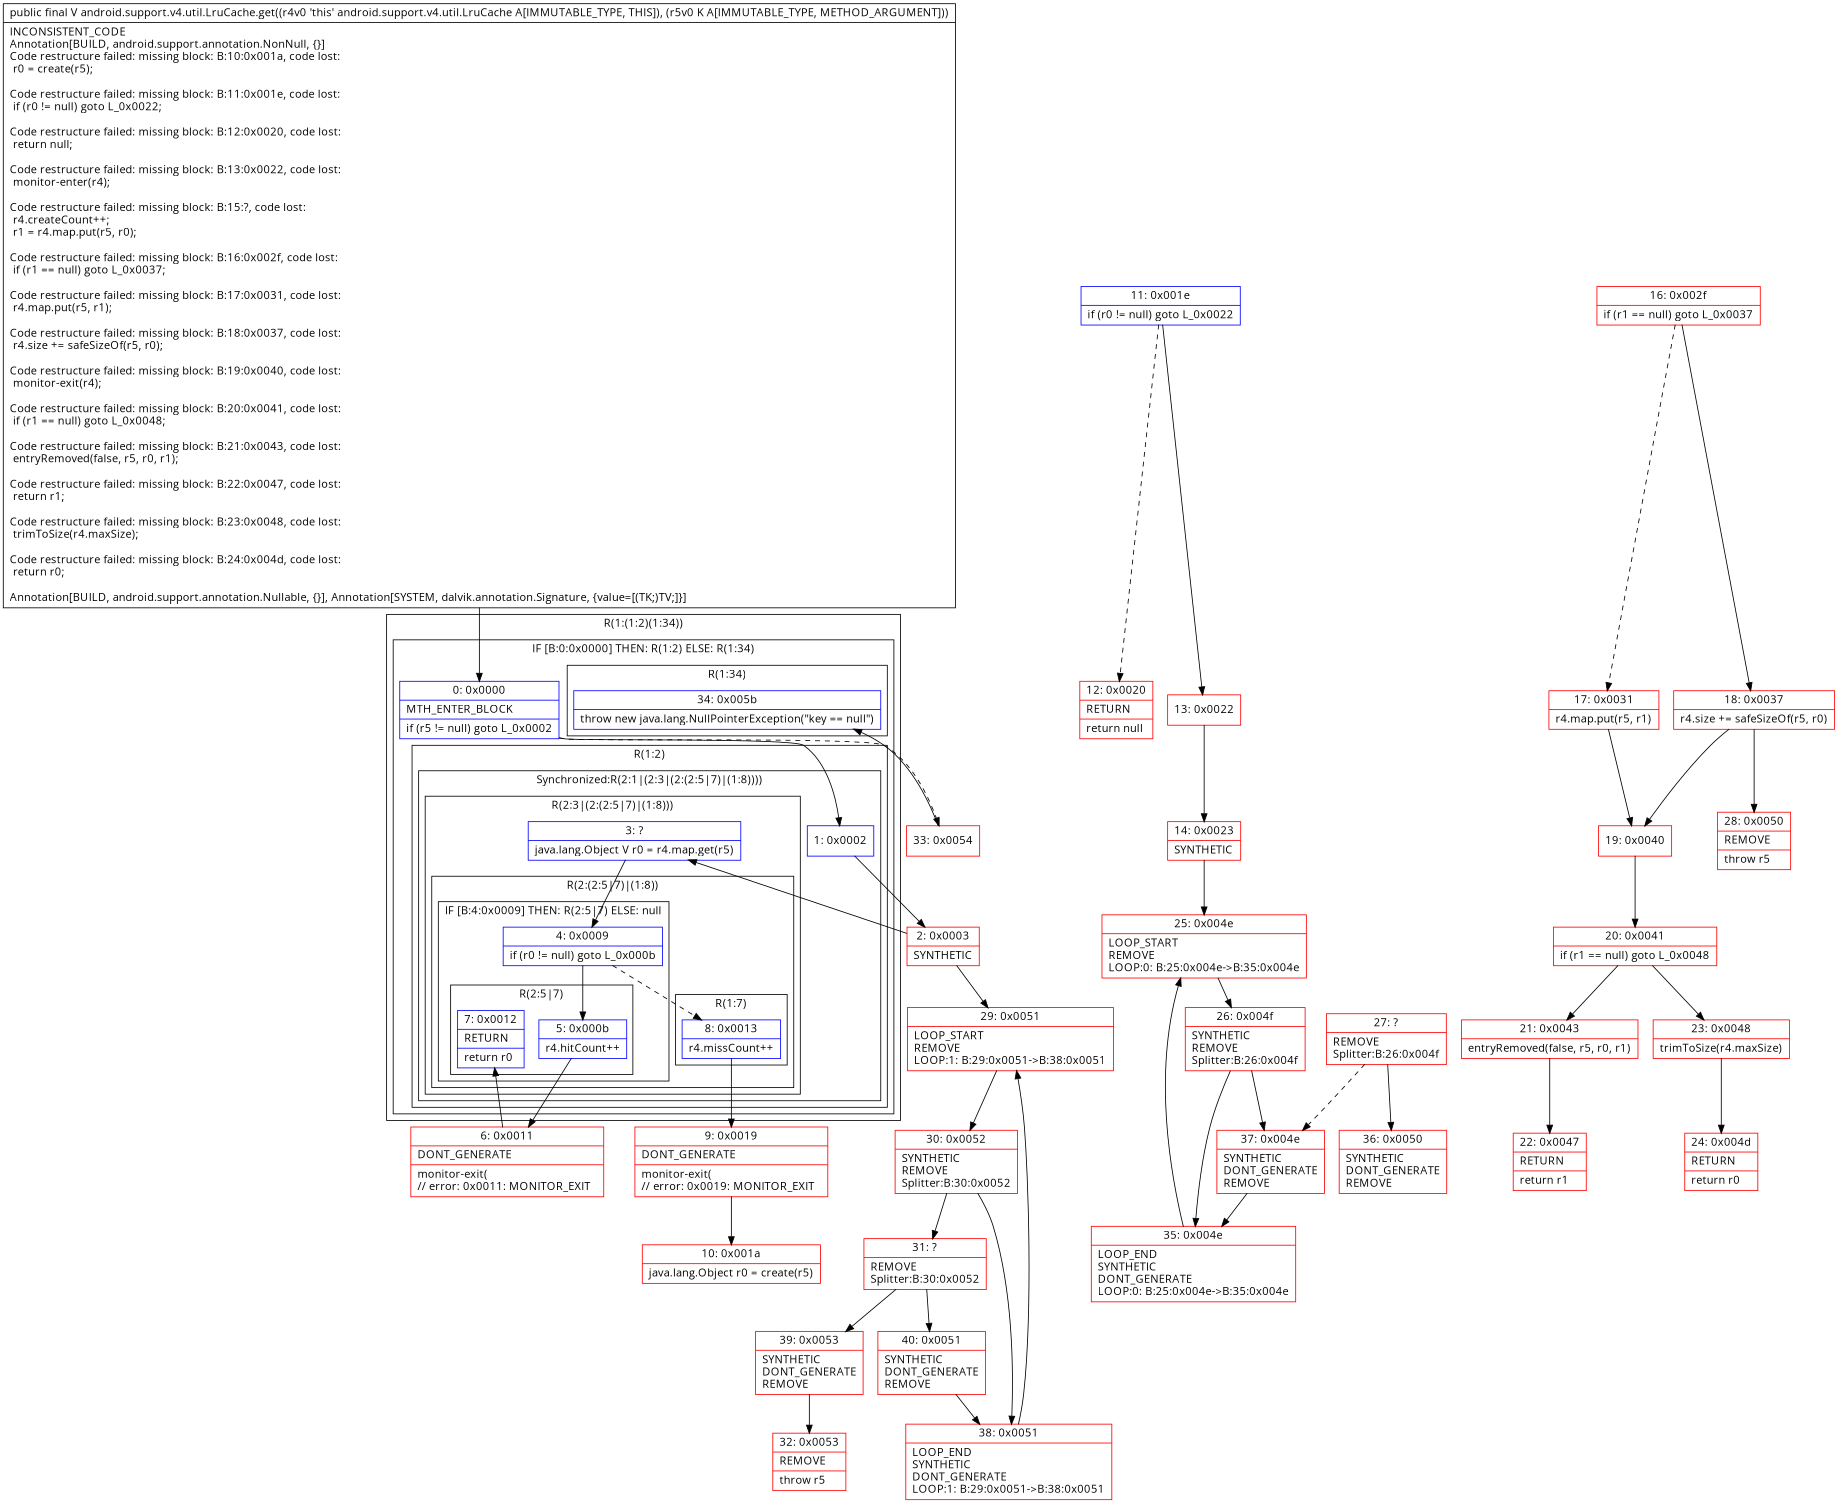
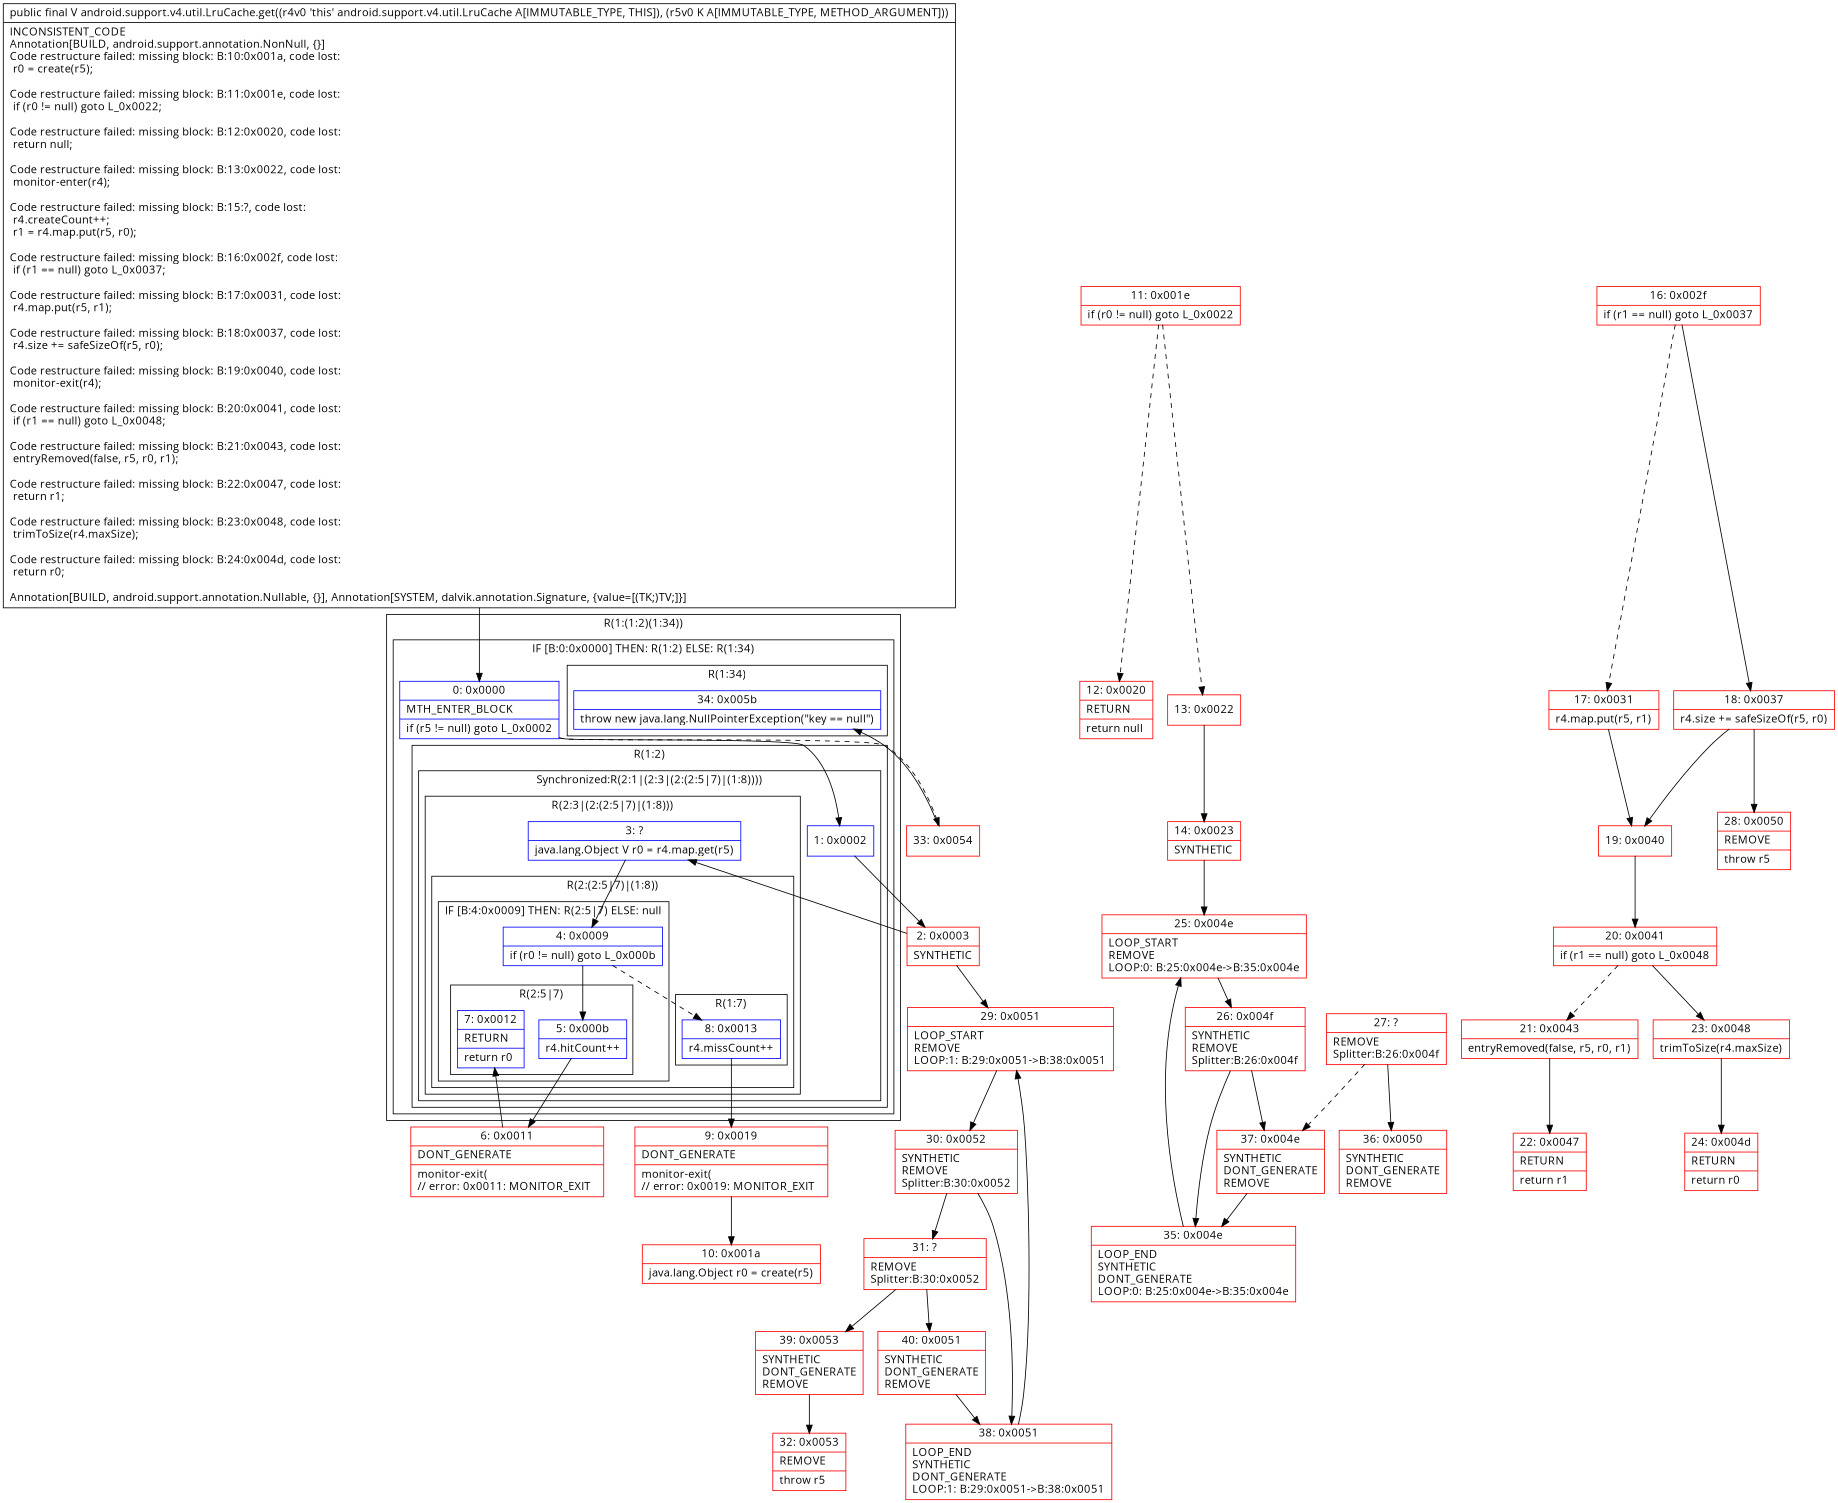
(1161, 306) -> (1161, 306)
(1182, 506) -> (1182, 506)
(1595, 990) -> (1595, 990)
